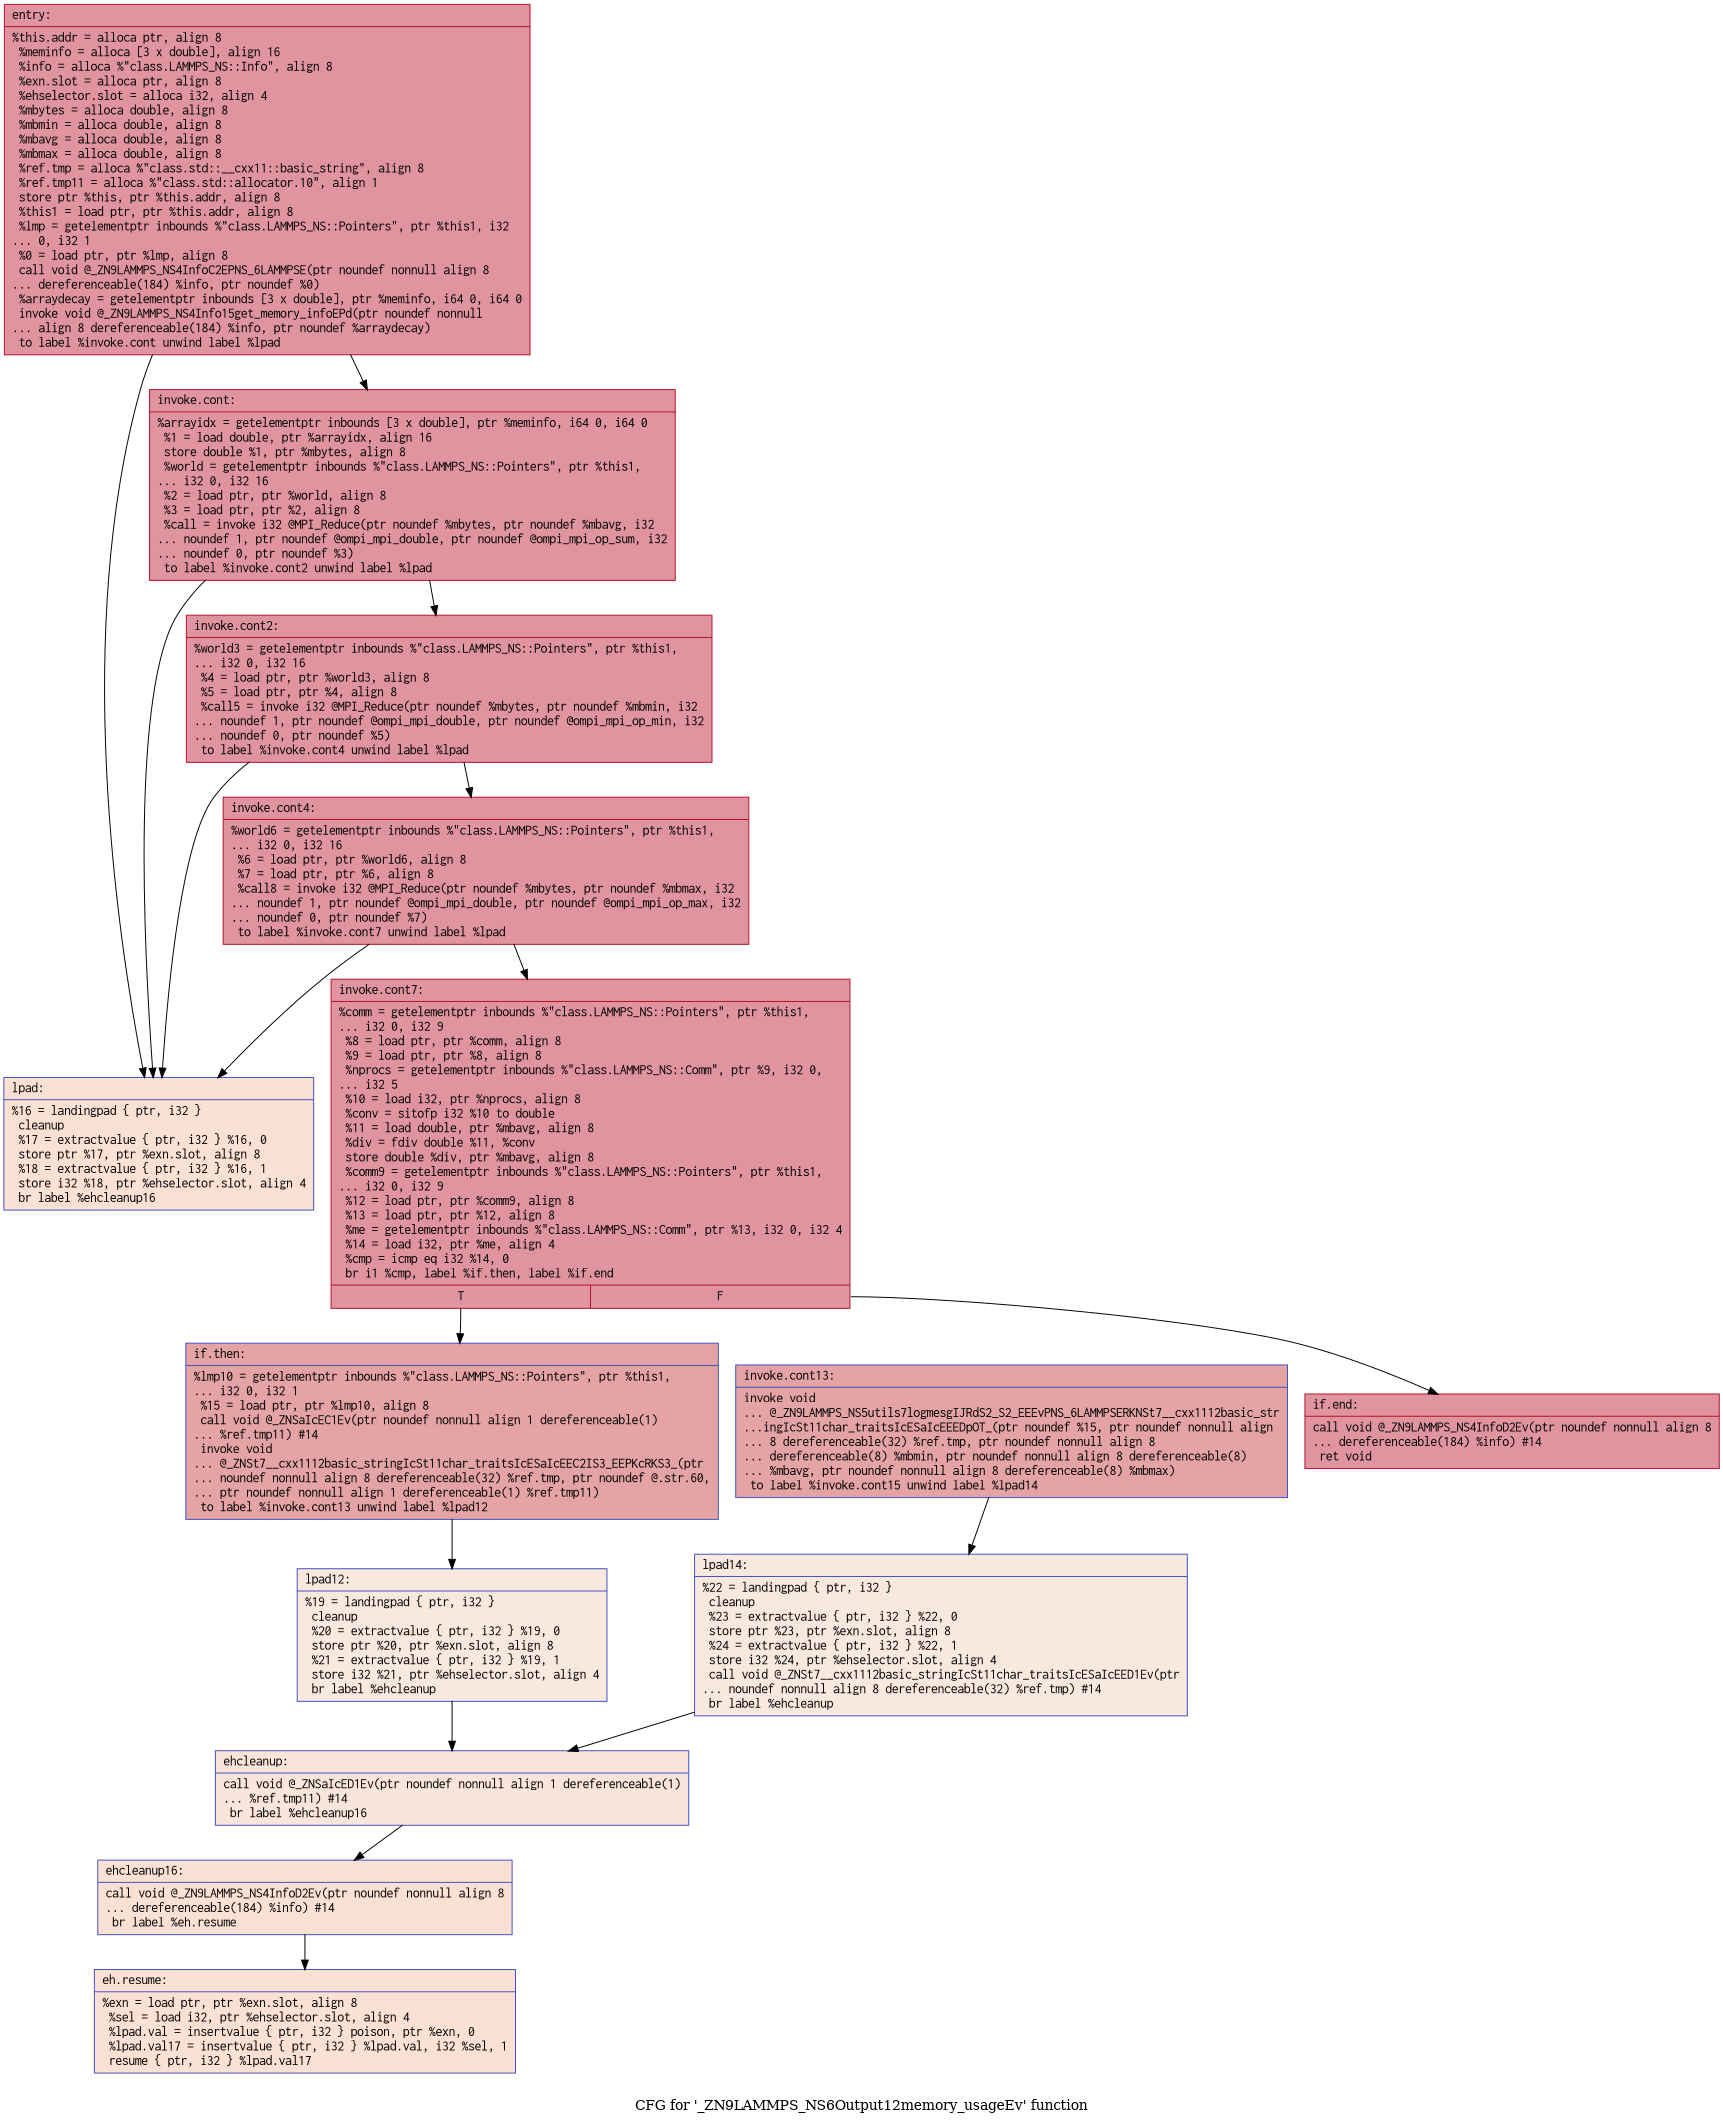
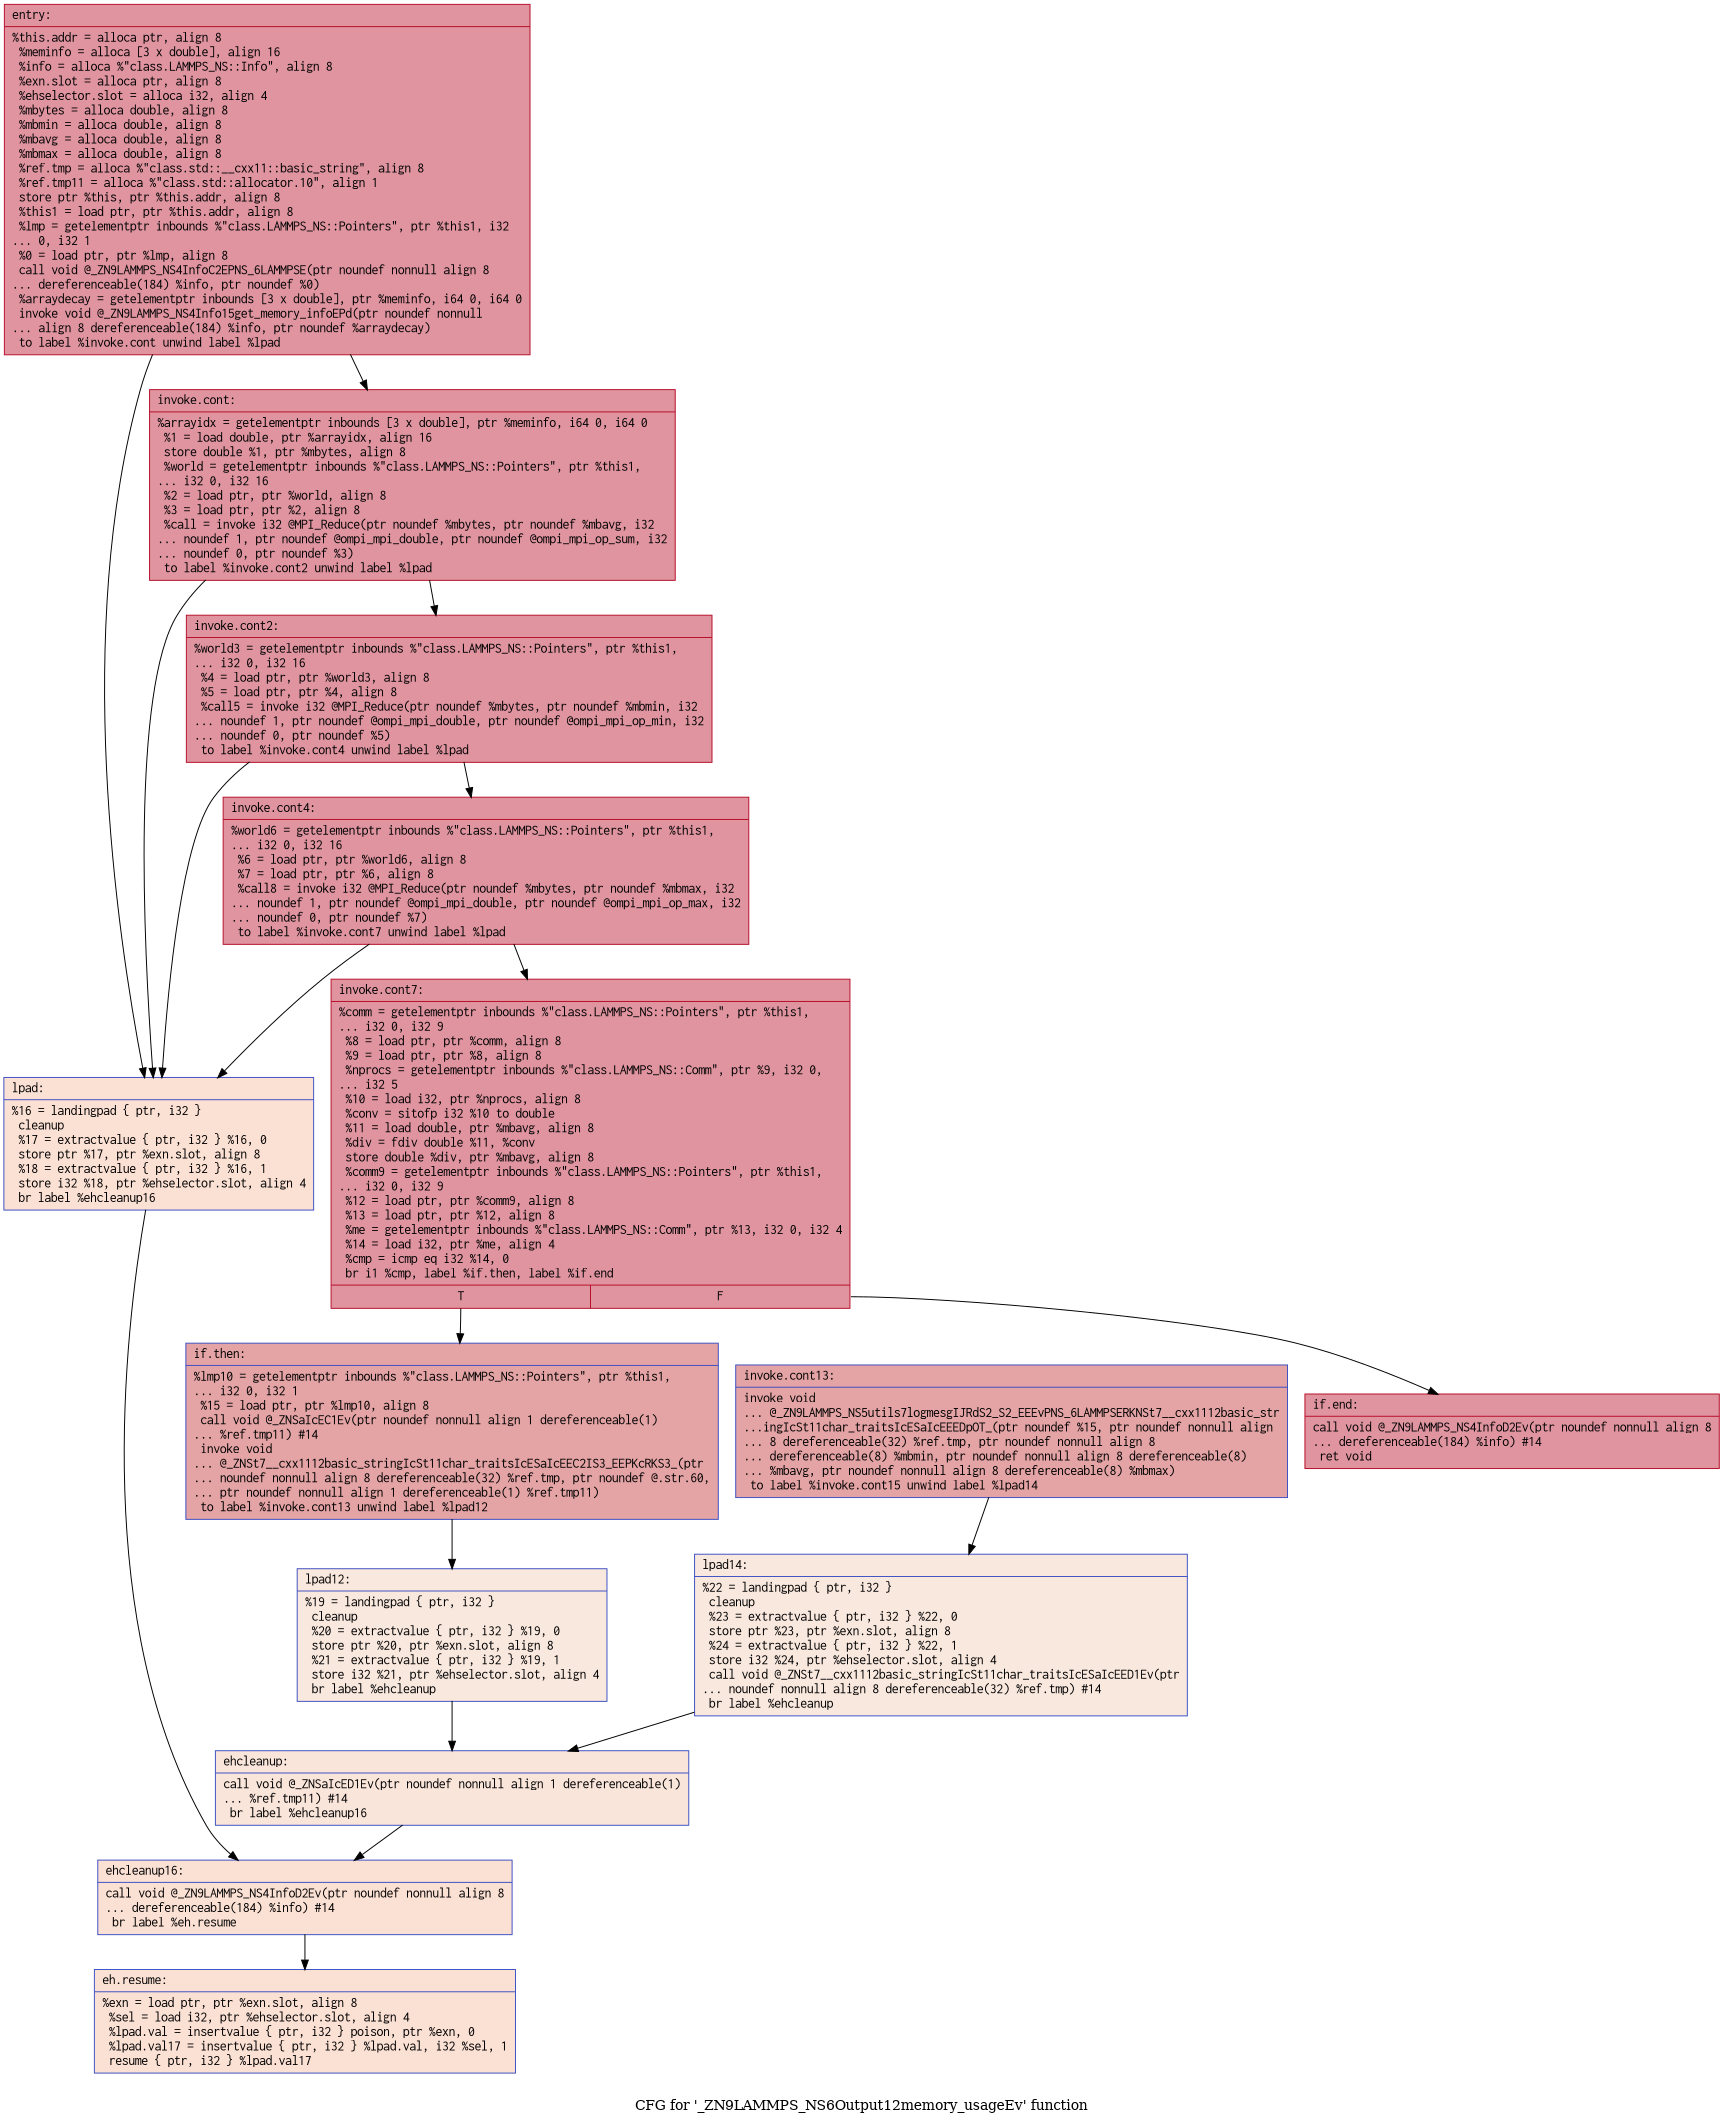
none -> (129, 1542)
